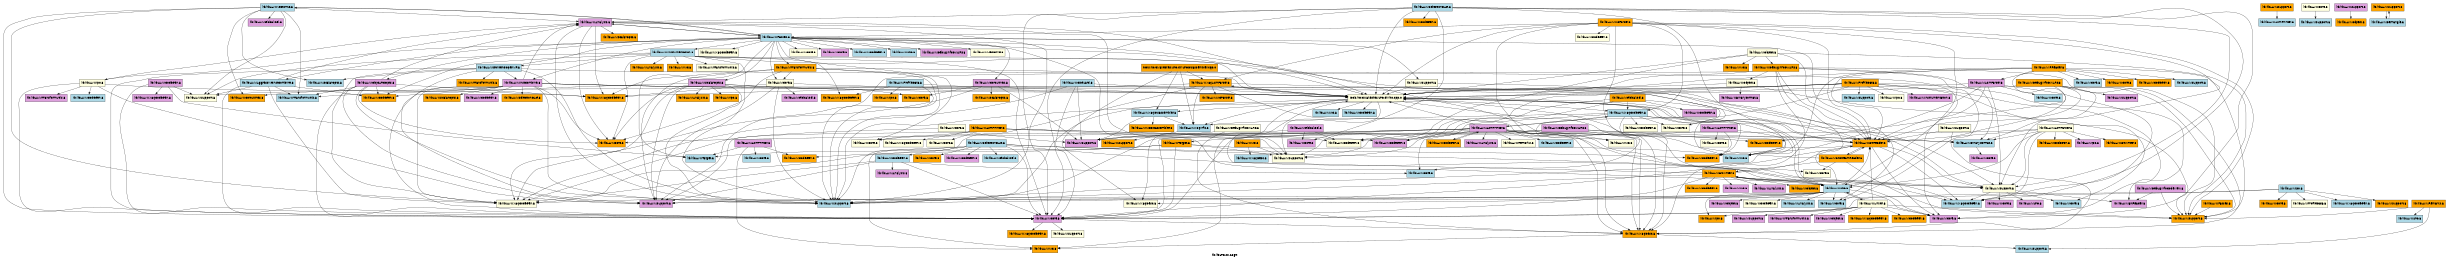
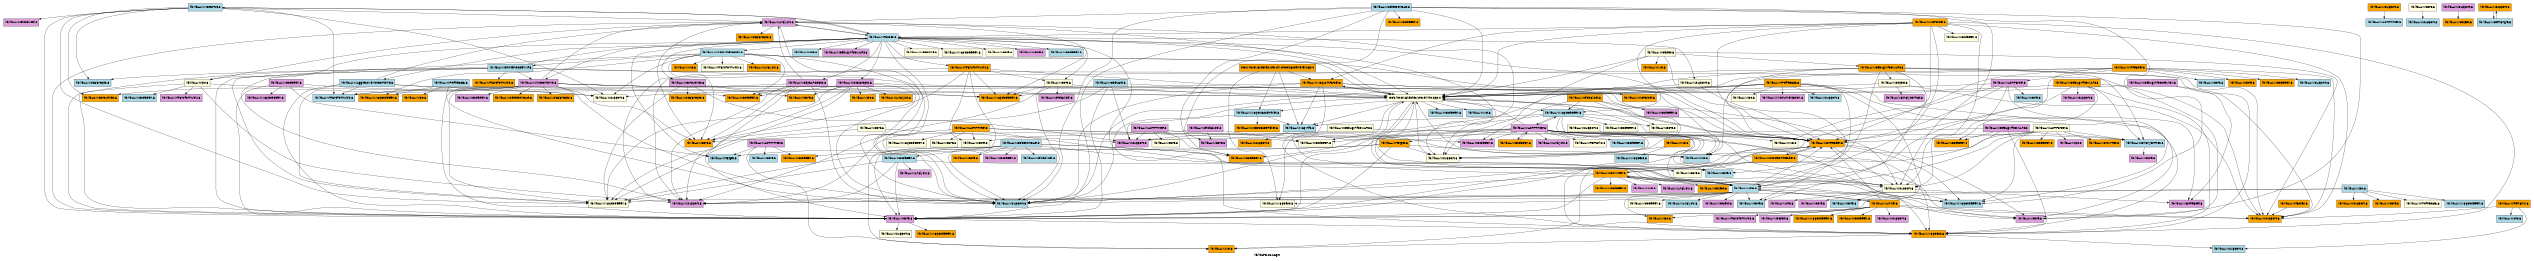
none -> (1923, 92)
(1872, 204) -> (1885, 204)
